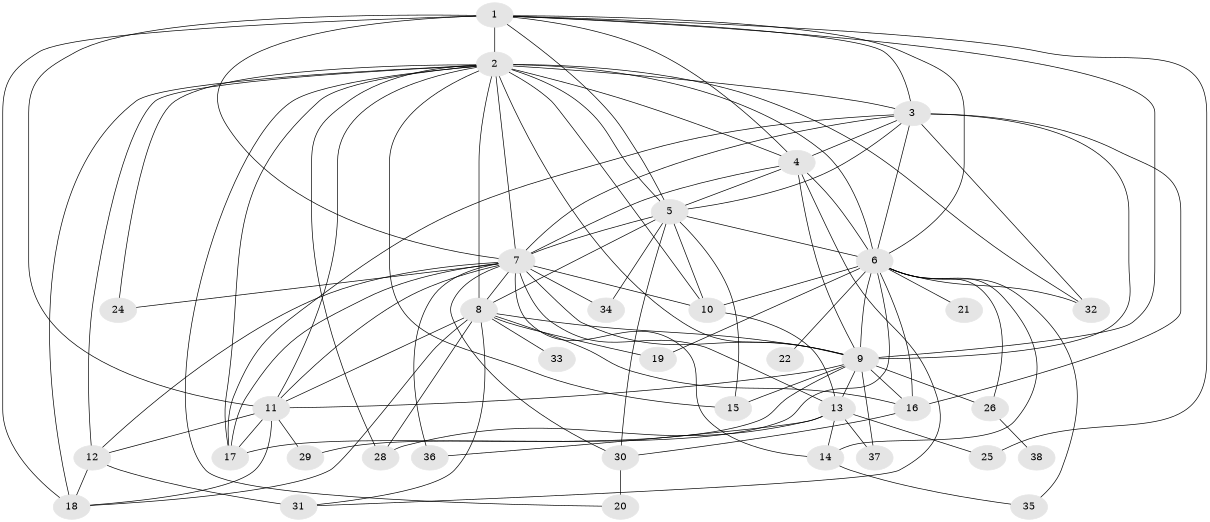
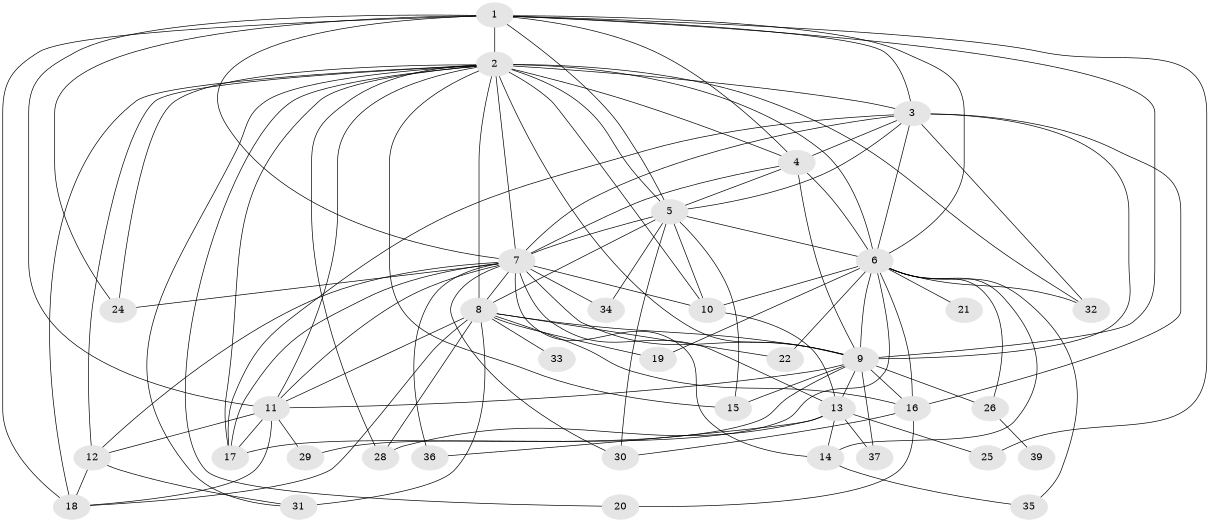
none -> (154, 47)
none -> (632, 335)
(1037, 458) -> (1037, 458)
(620, 483) -> (798, 499)
(785, 483) -> (195, 228)
